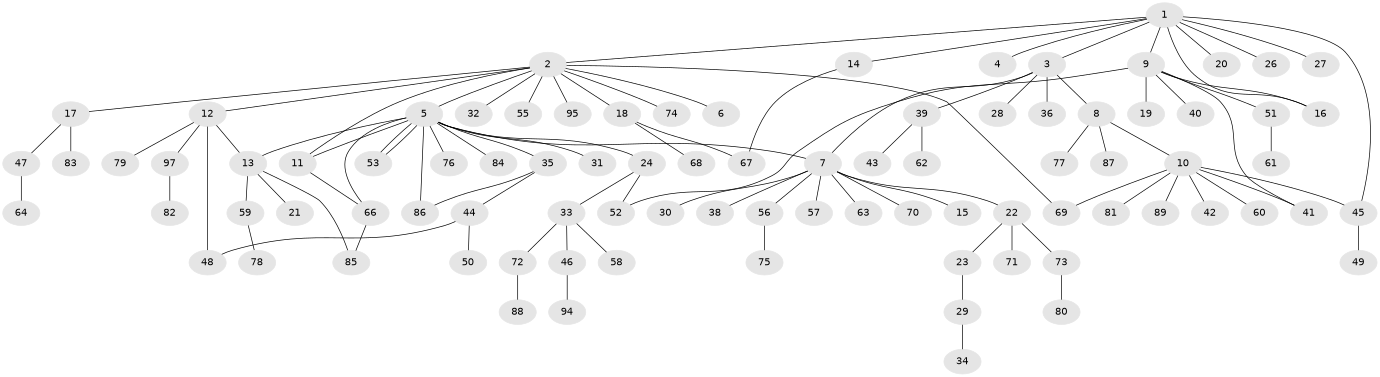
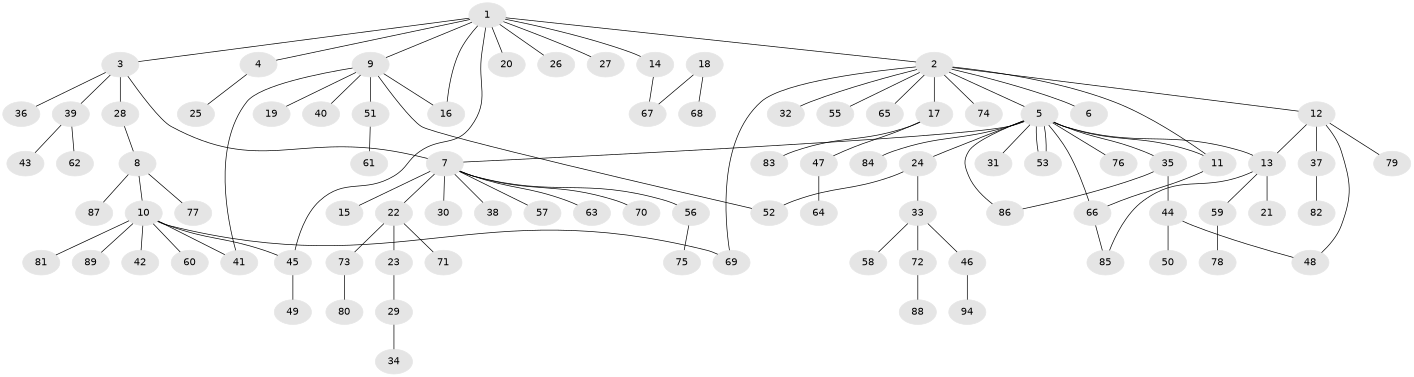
(585, 89) -> none
(1072, 89) -> (129, 139)
none -> (196, 114)
(573, 114) -> (885, 114)
(170, 164) -> (1317, 164)
